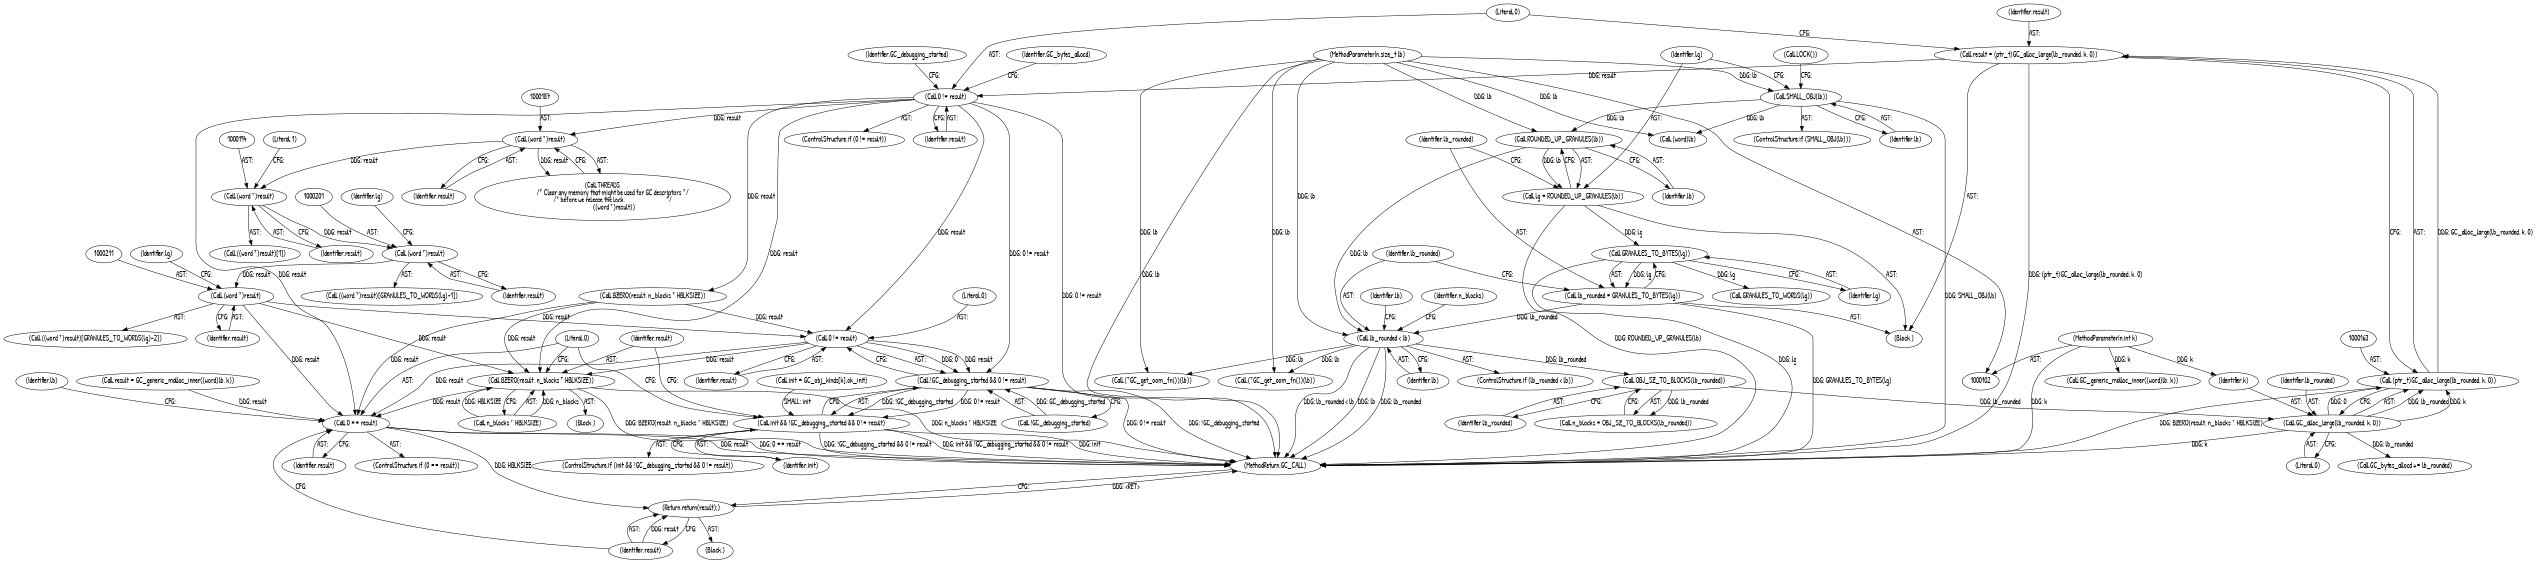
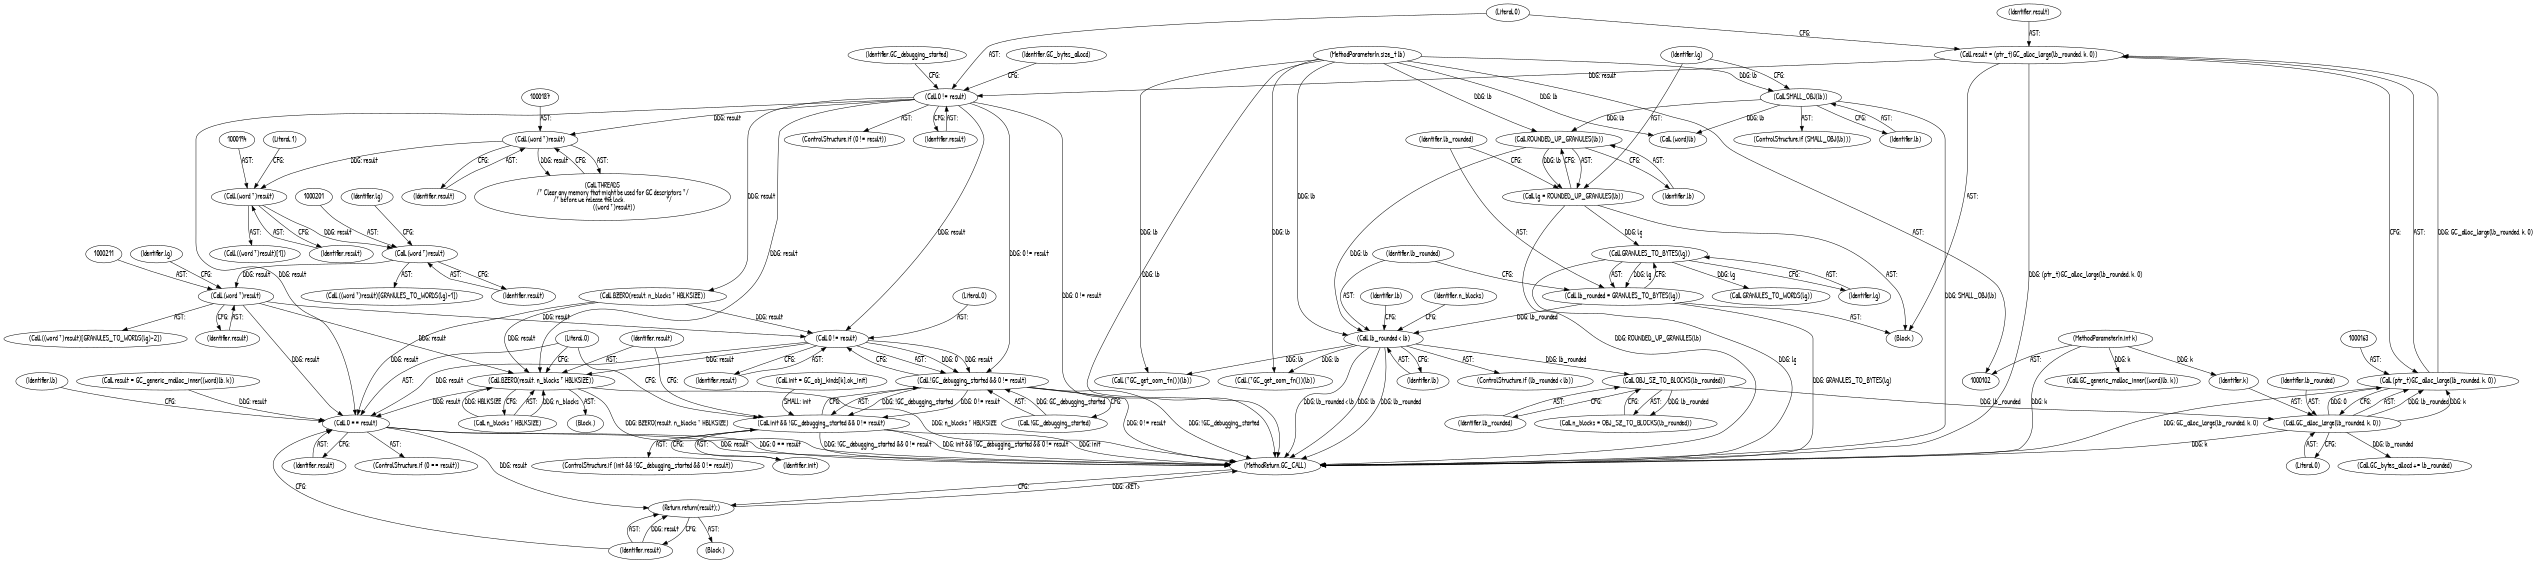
(1801, 55) -> none
(2211, 424) -> (2211, 424)
(513, 466) -> (513, 466)
